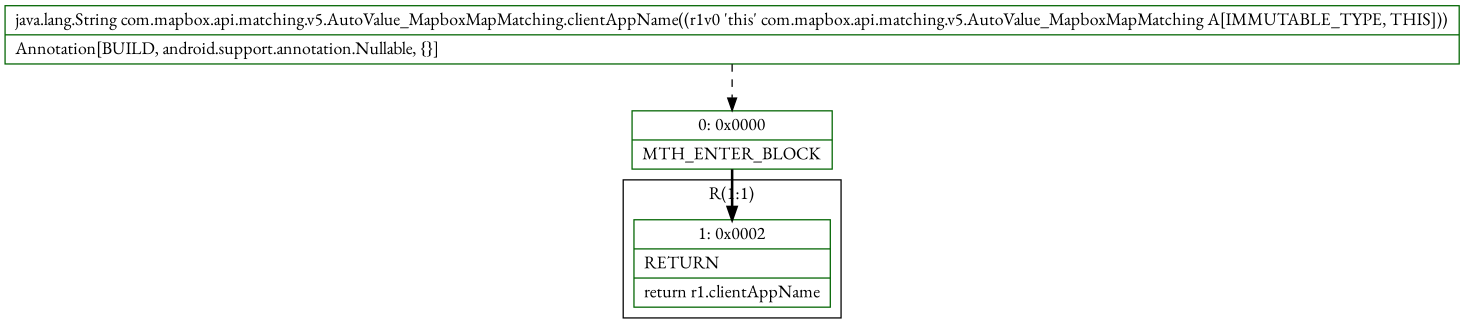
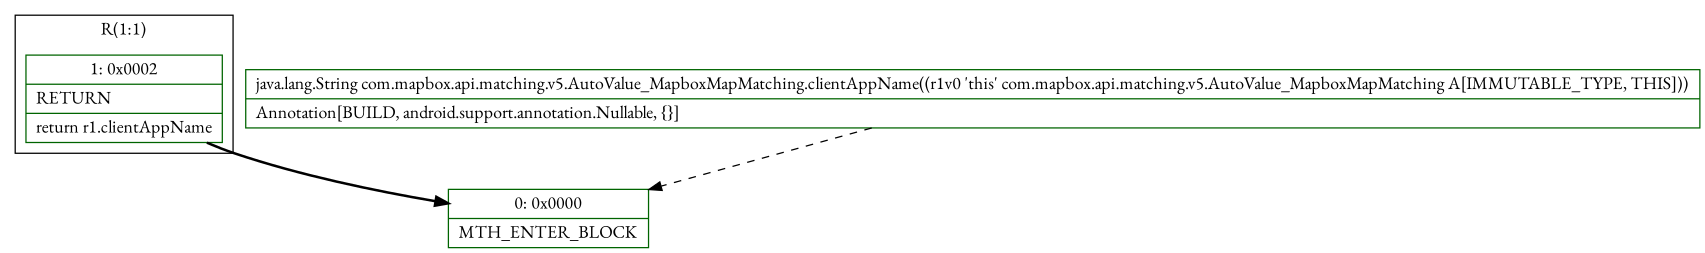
(732, 188) -> (320, 178)
